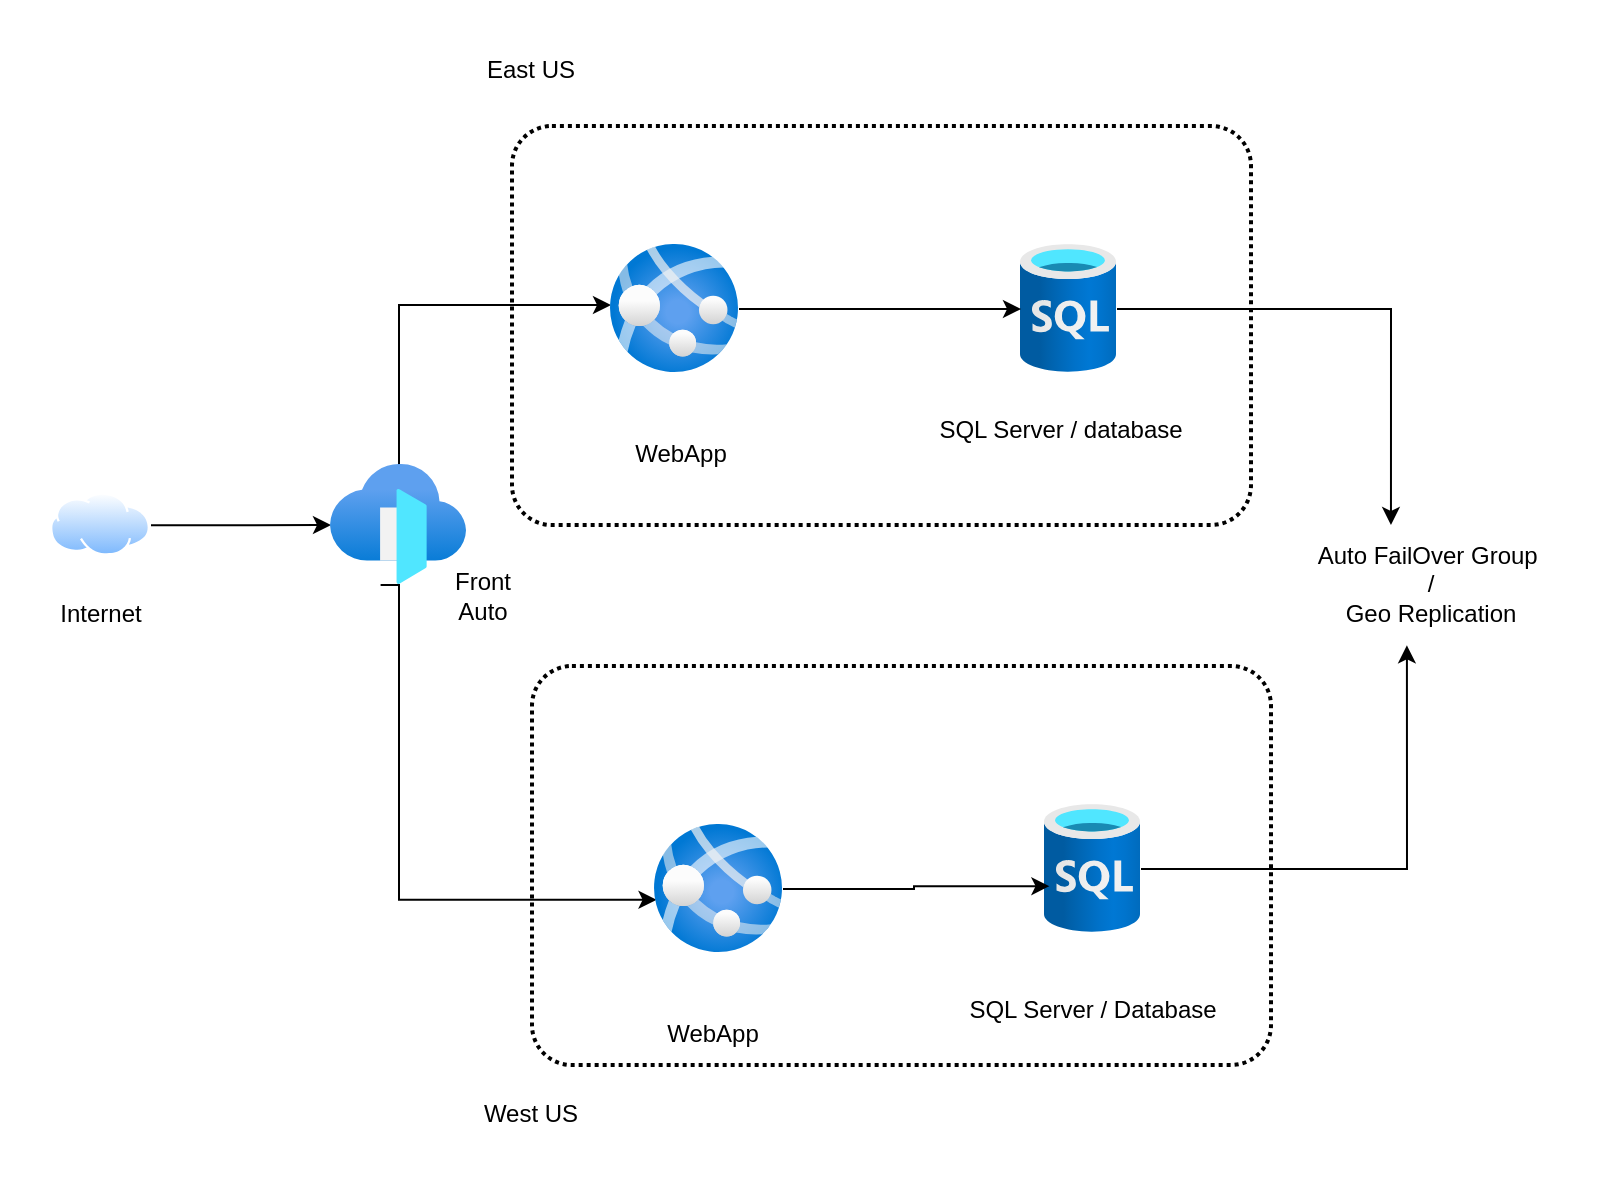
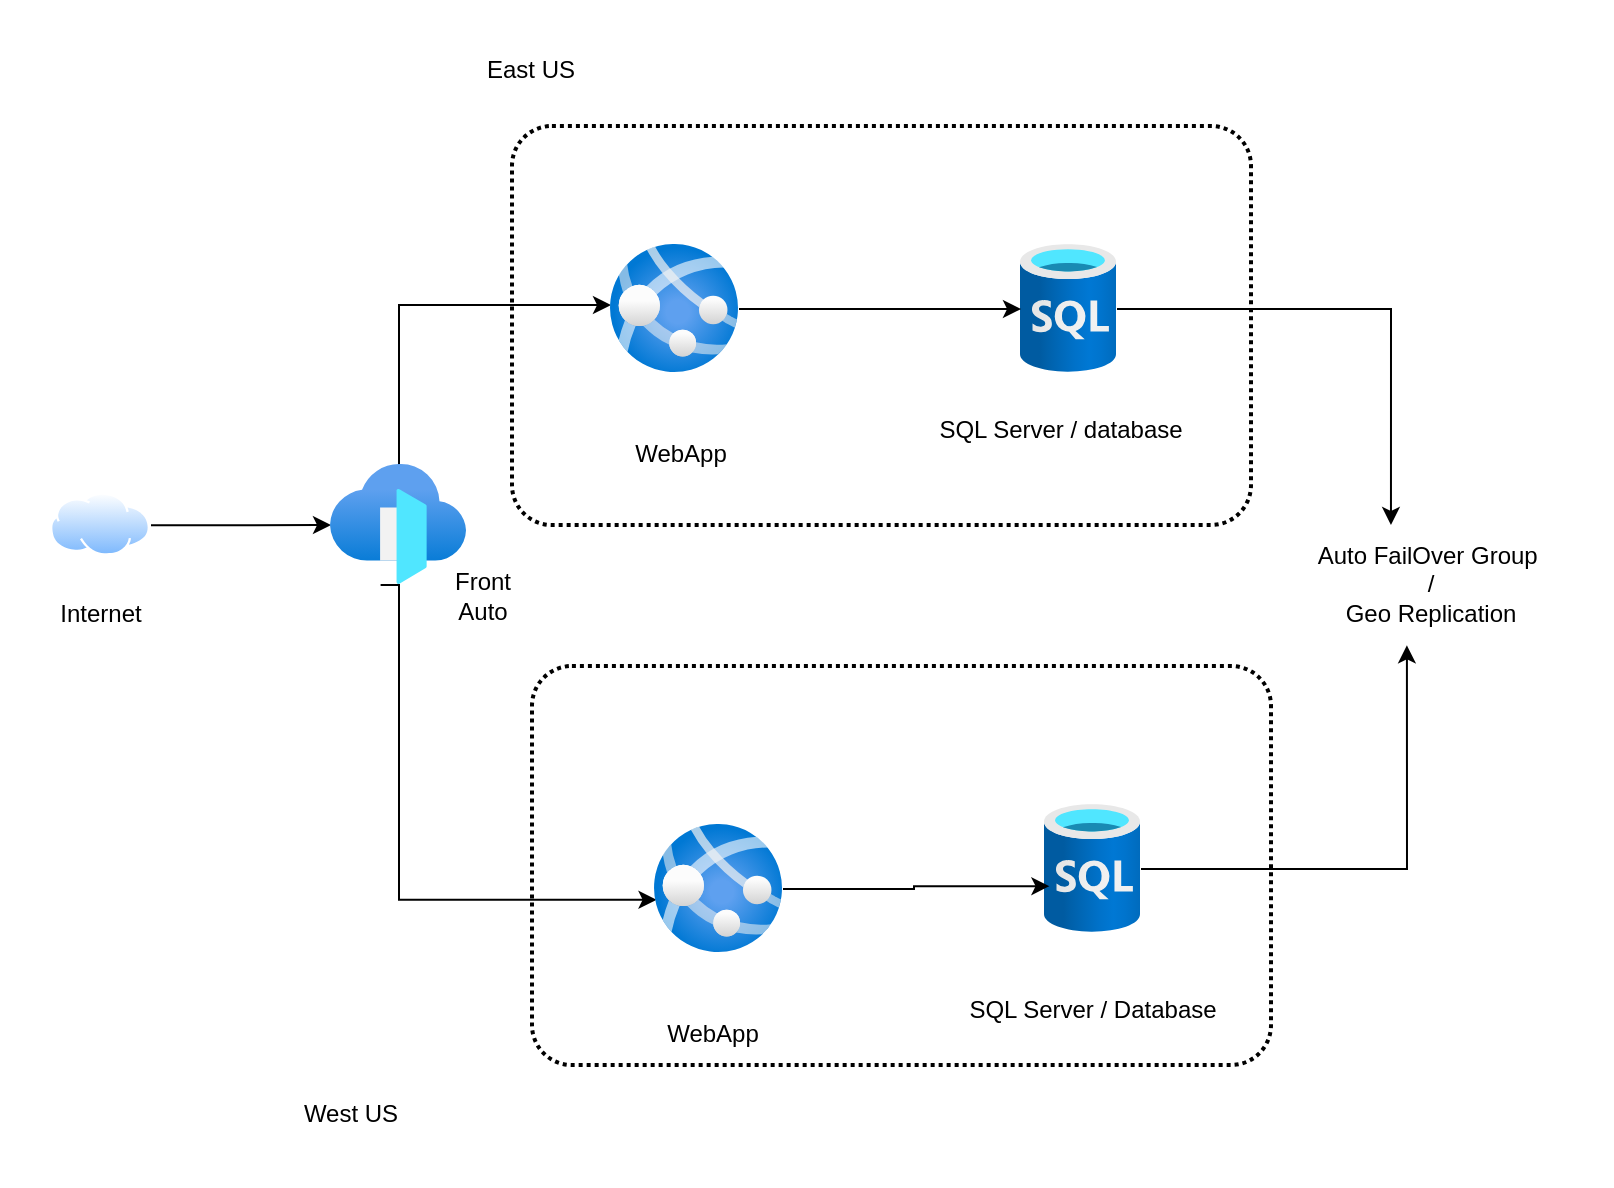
(531, 1115) -> (351, 1115)
